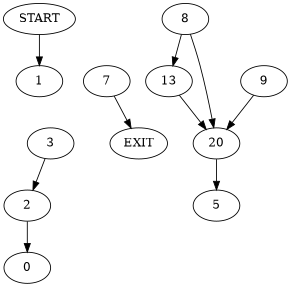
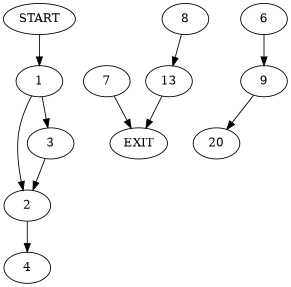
none -> (264, 19)
(203, 76) -> none
none -> (44, 108)
(190, 109) -> (156, 108)
none -> (18, 138)
(216, 206) -> none
(27, 268) -> (27, 268)
